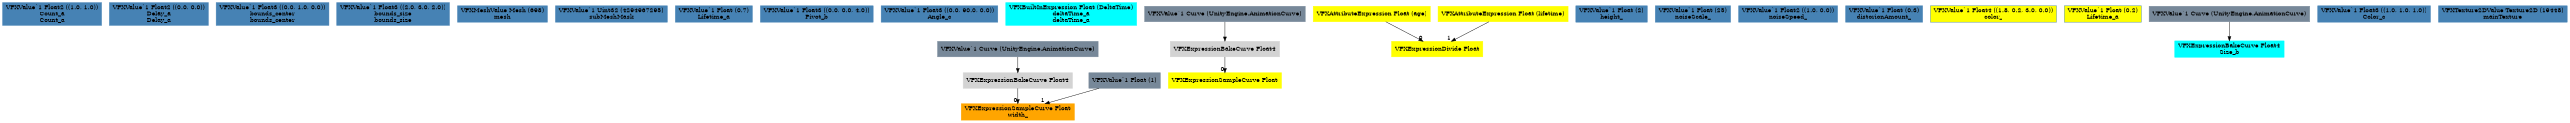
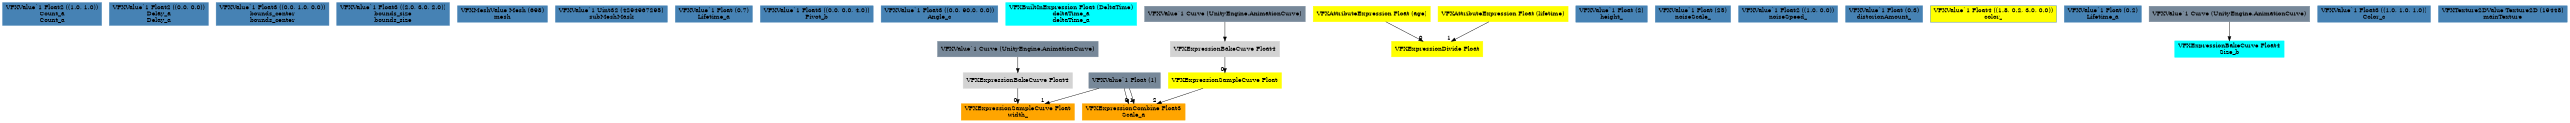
(2103, 14) -> (2103, 14)
none -> (1134, 112)
